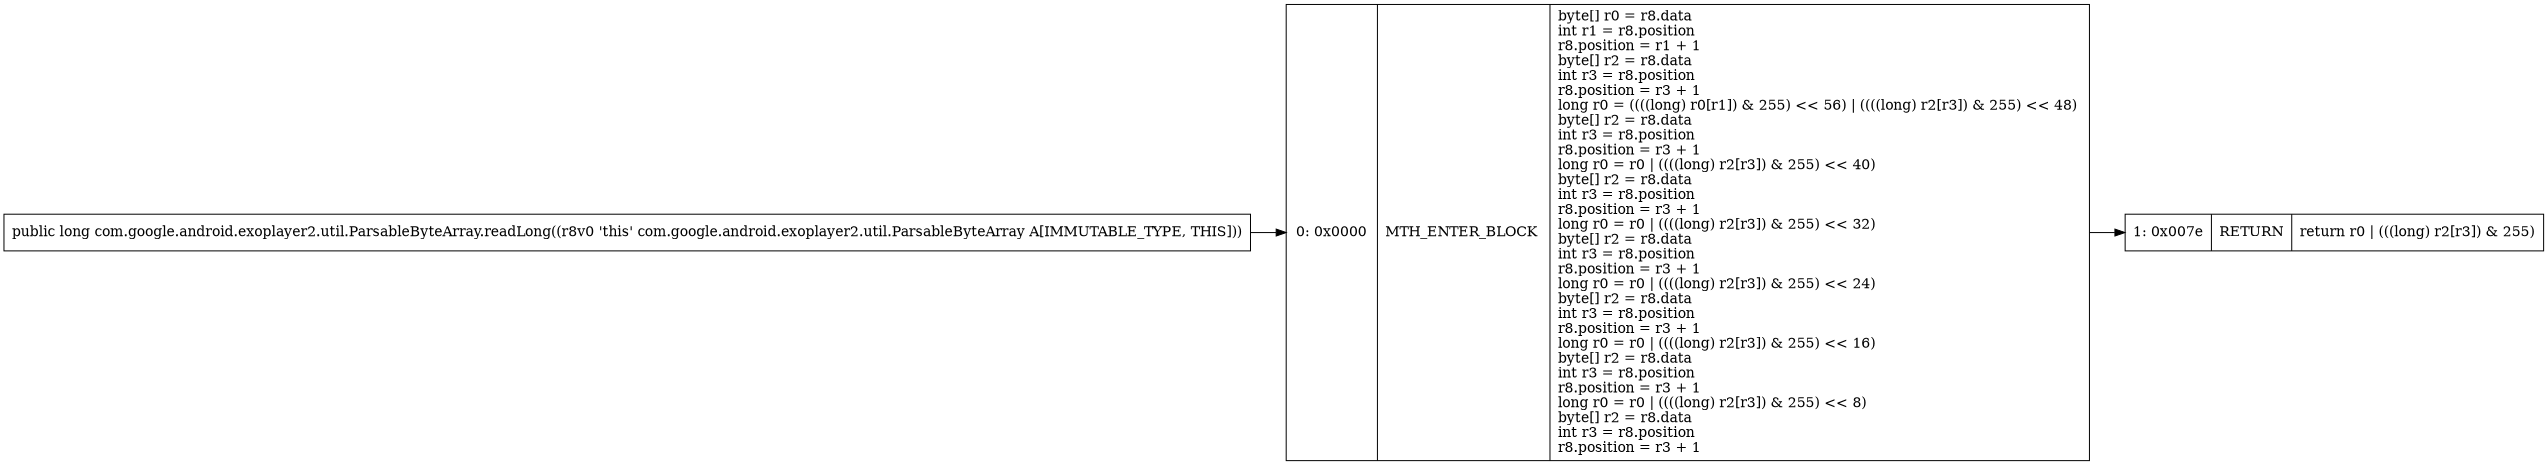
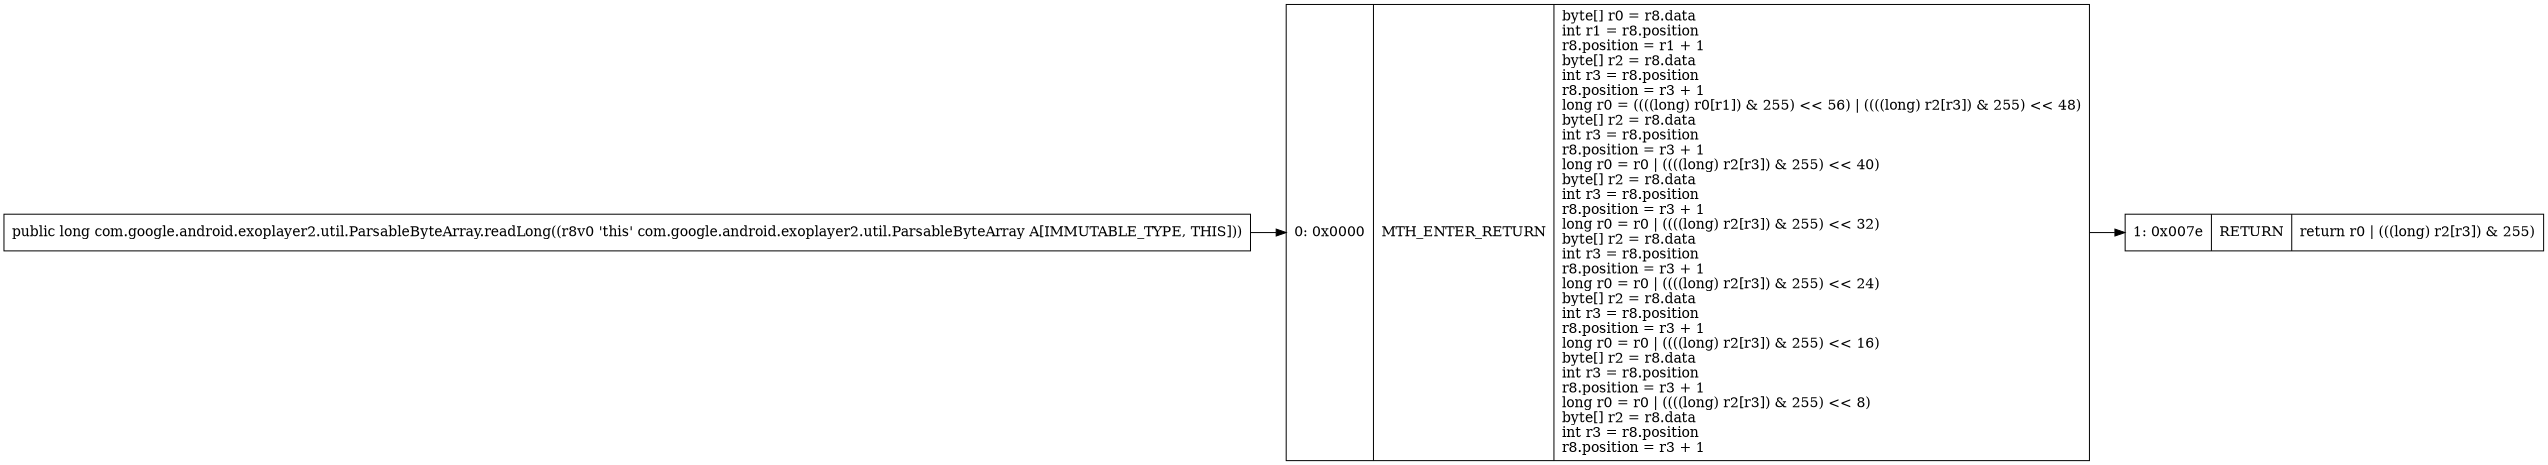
(1462, 232) -> (1464, 232)
